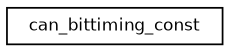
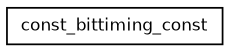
(115, 26) -> (115, 26)
